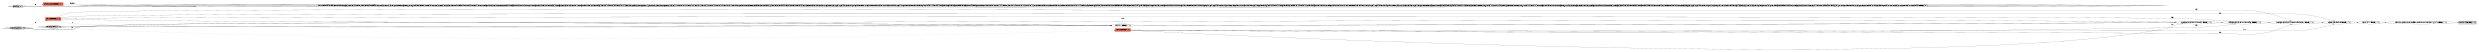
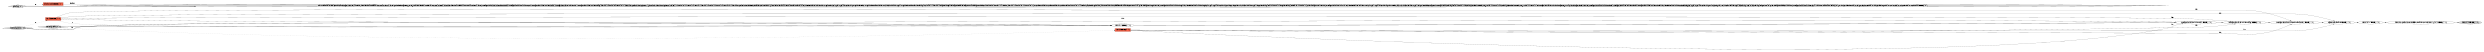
(2468, 23) -> (2470, 23)
